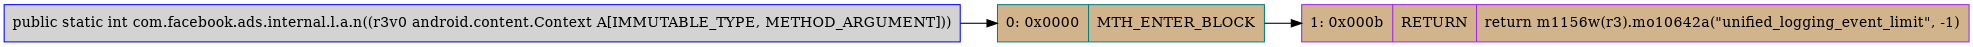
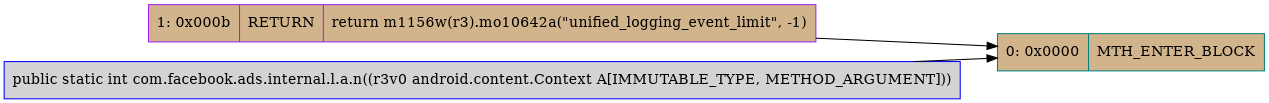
(1278, 23) -> (902, 42)
